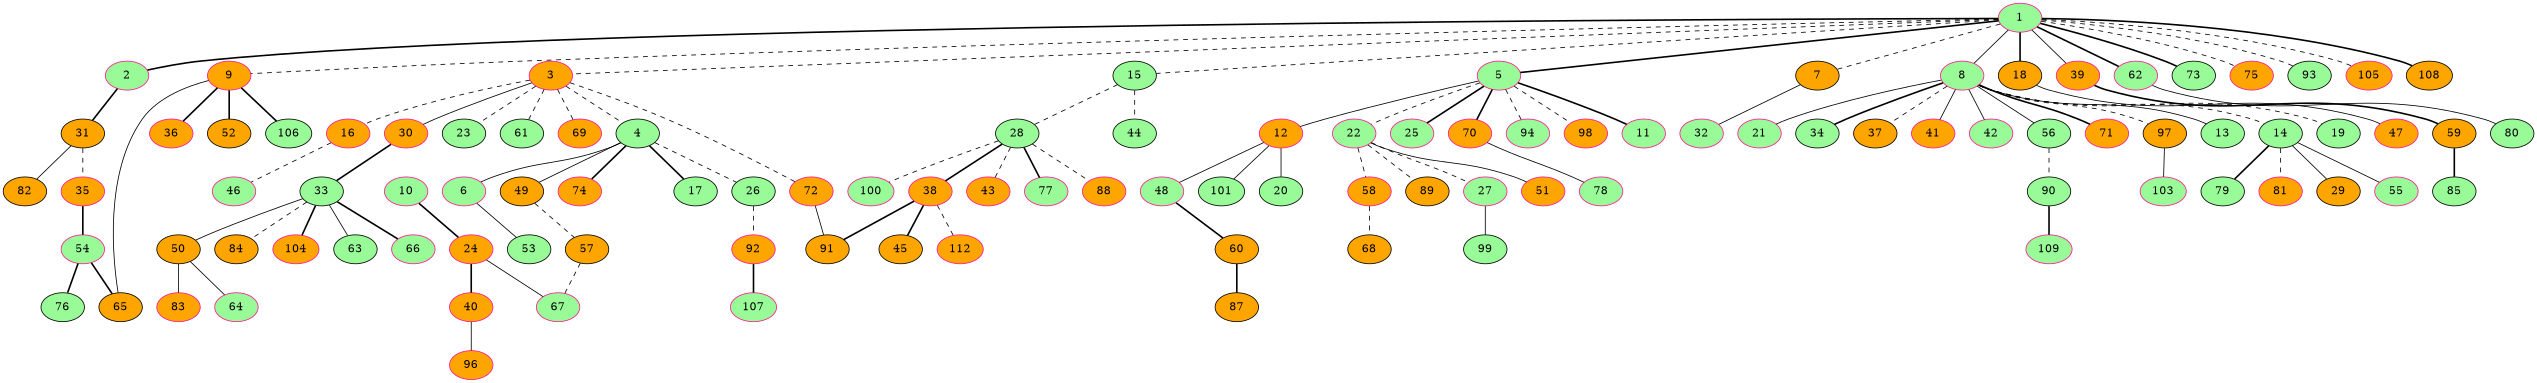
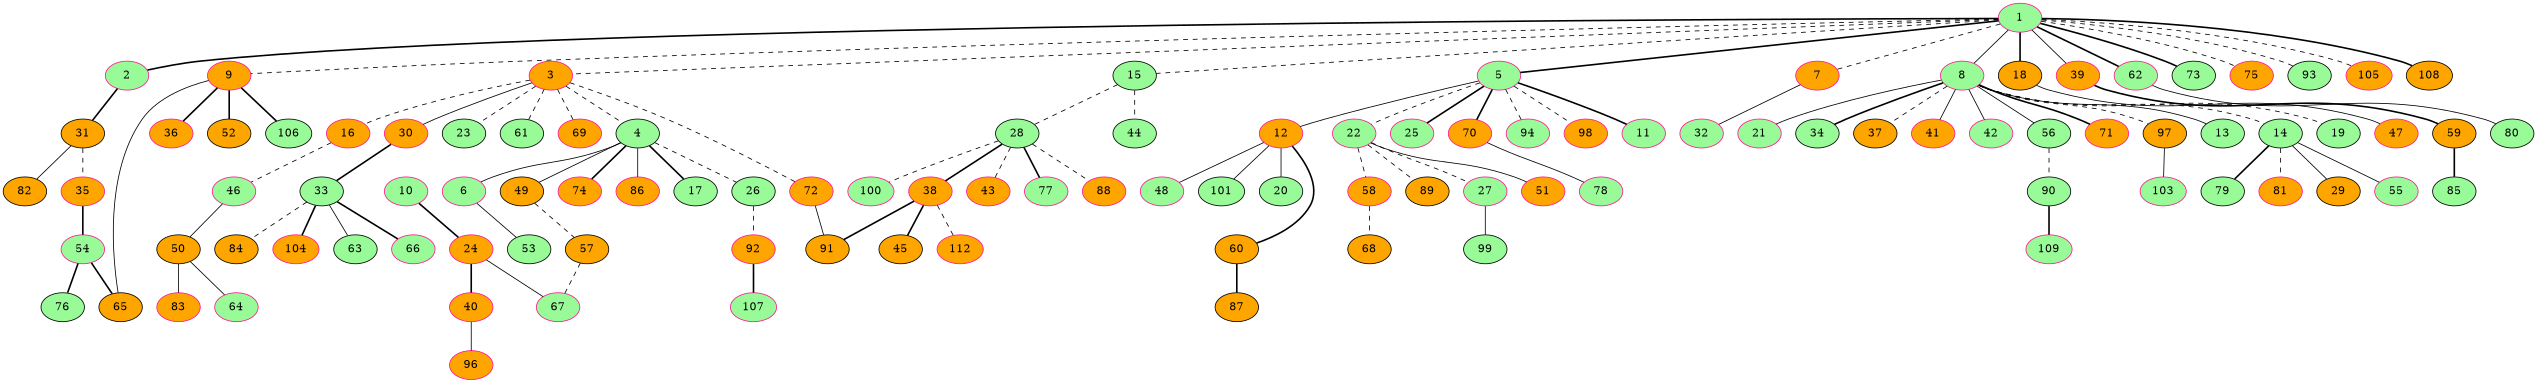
(1817, 76) -> (1817, 76)
none -> (638, 191)
(249, 218) -> (206, 220)
(1199, 220) -> (1310, 206)
